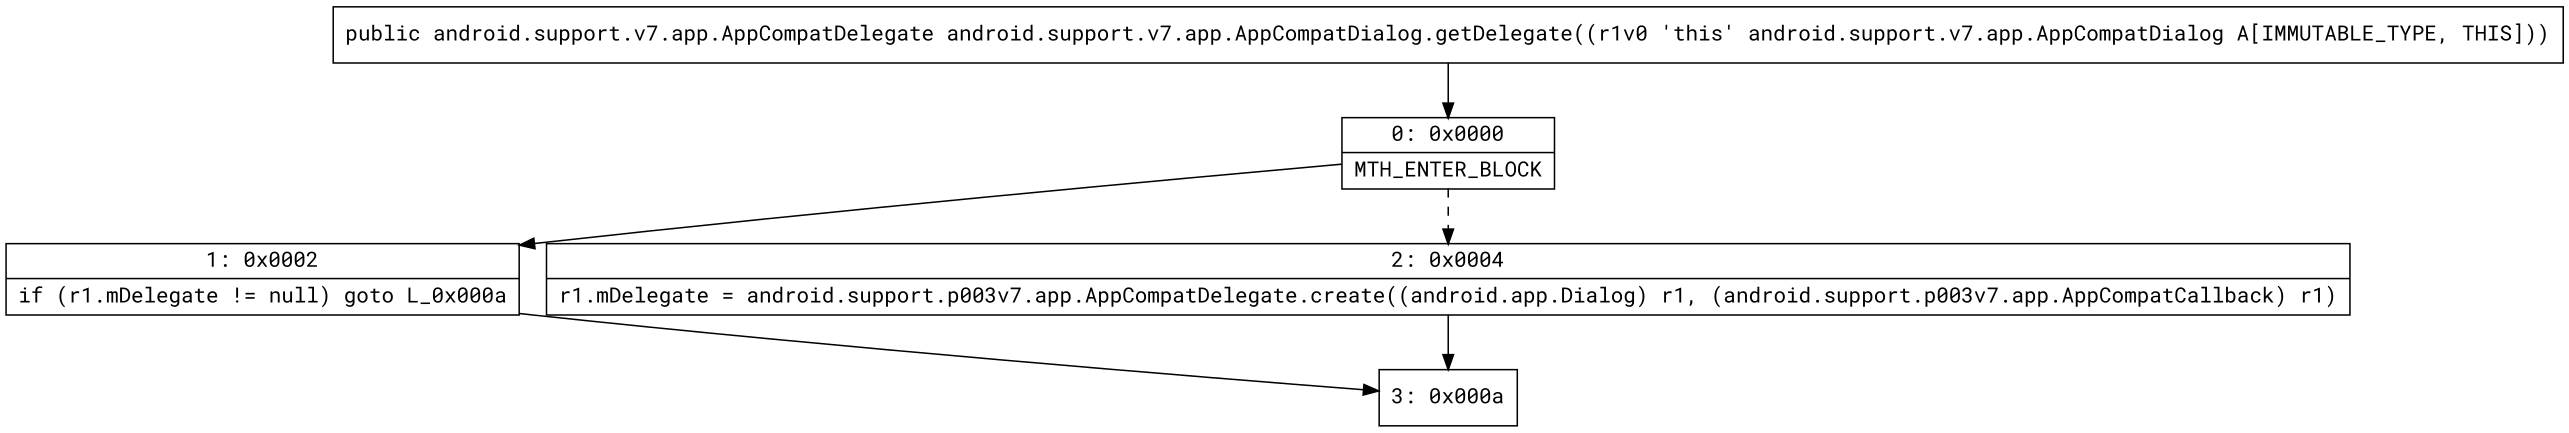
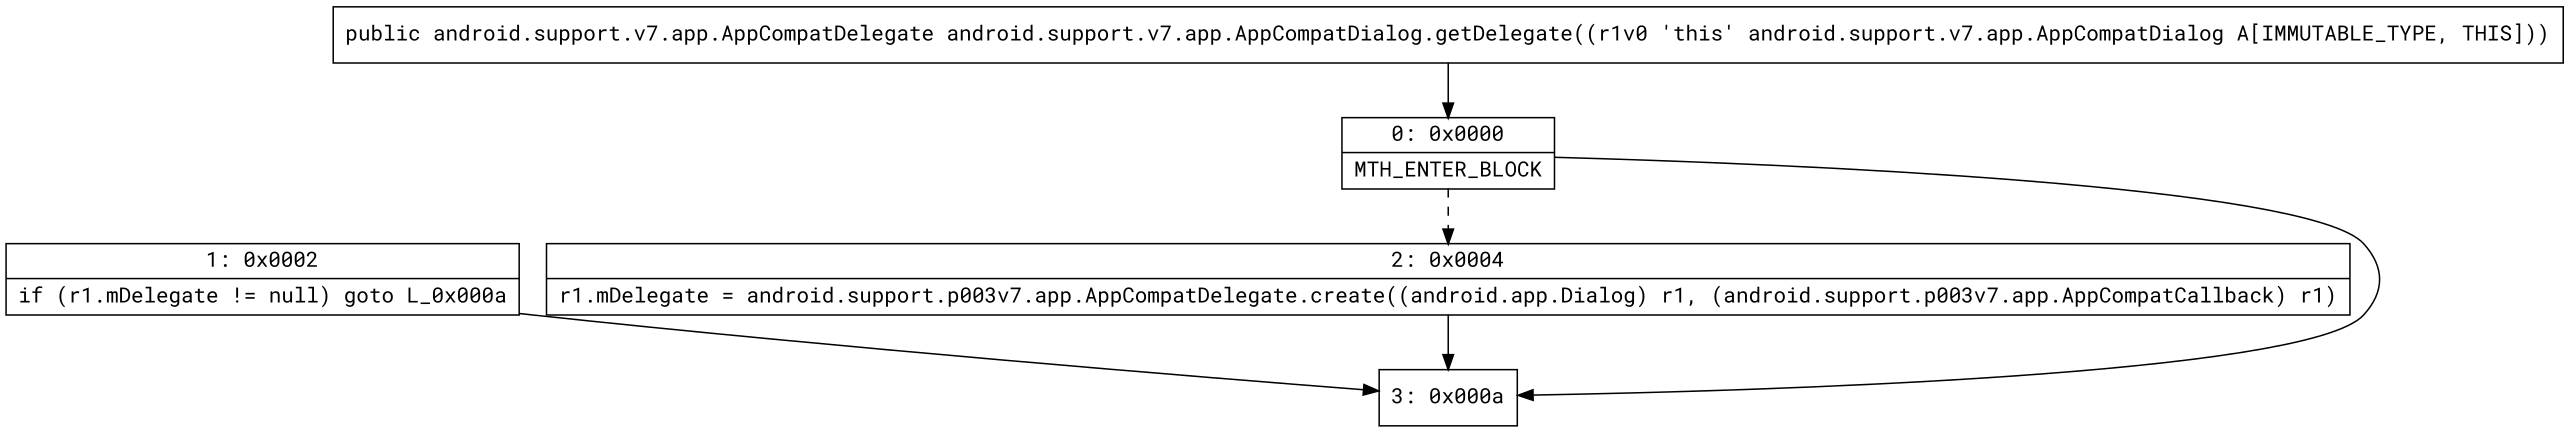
(938, 202) -> (2378, 290)
